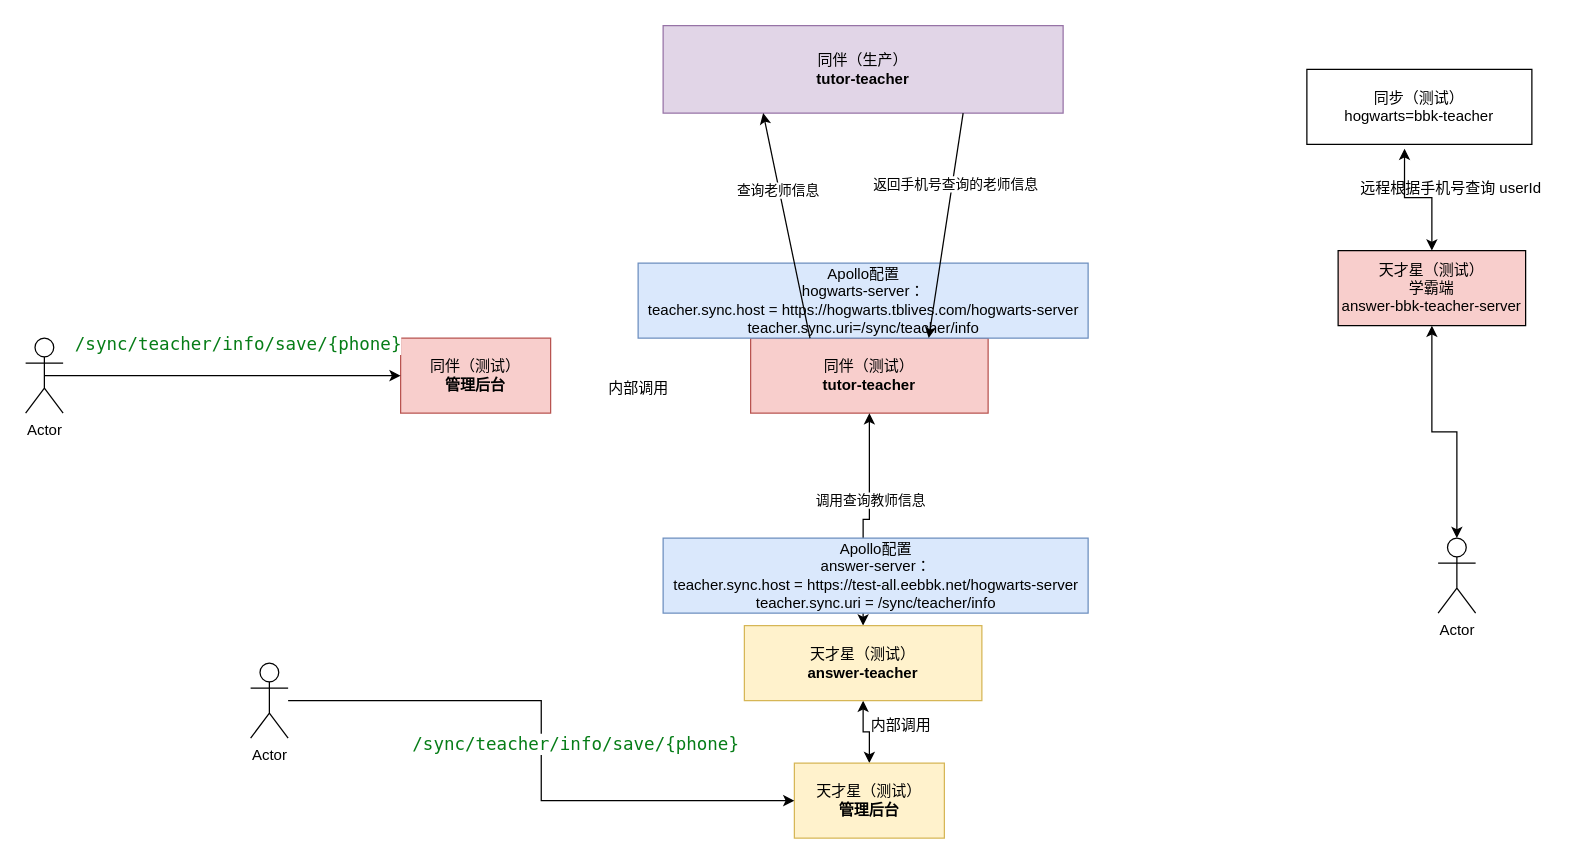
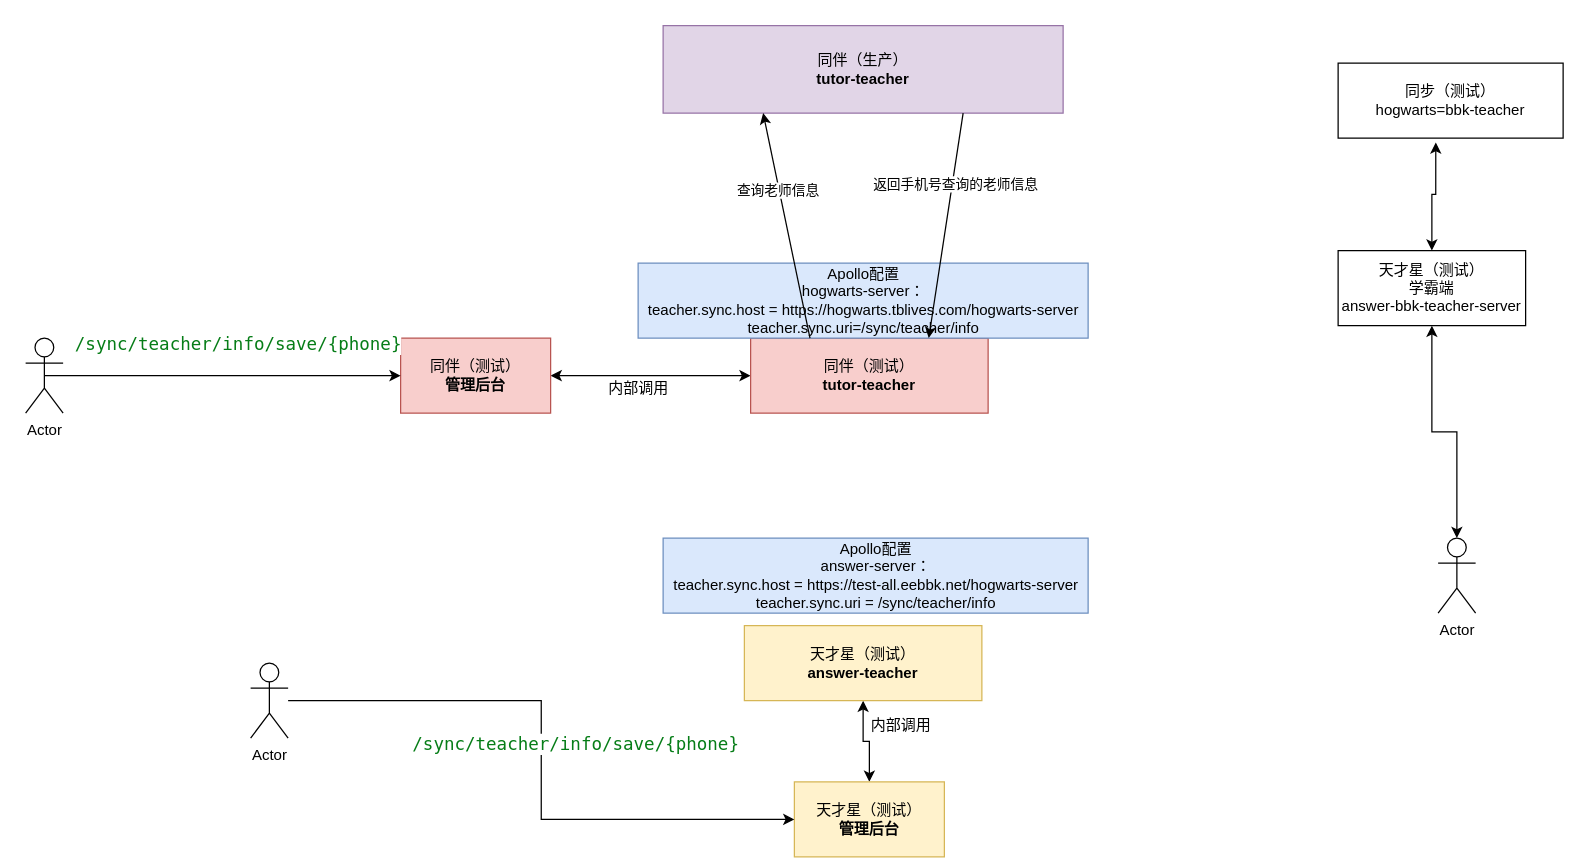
(1419, 107) -> (1451, 101)
(1451, 188) -> none
(1432, 288) -> (1432, 288)
none -> (651, 376)
(869, 483) -> none
(869, 801) -> (869, 819)
